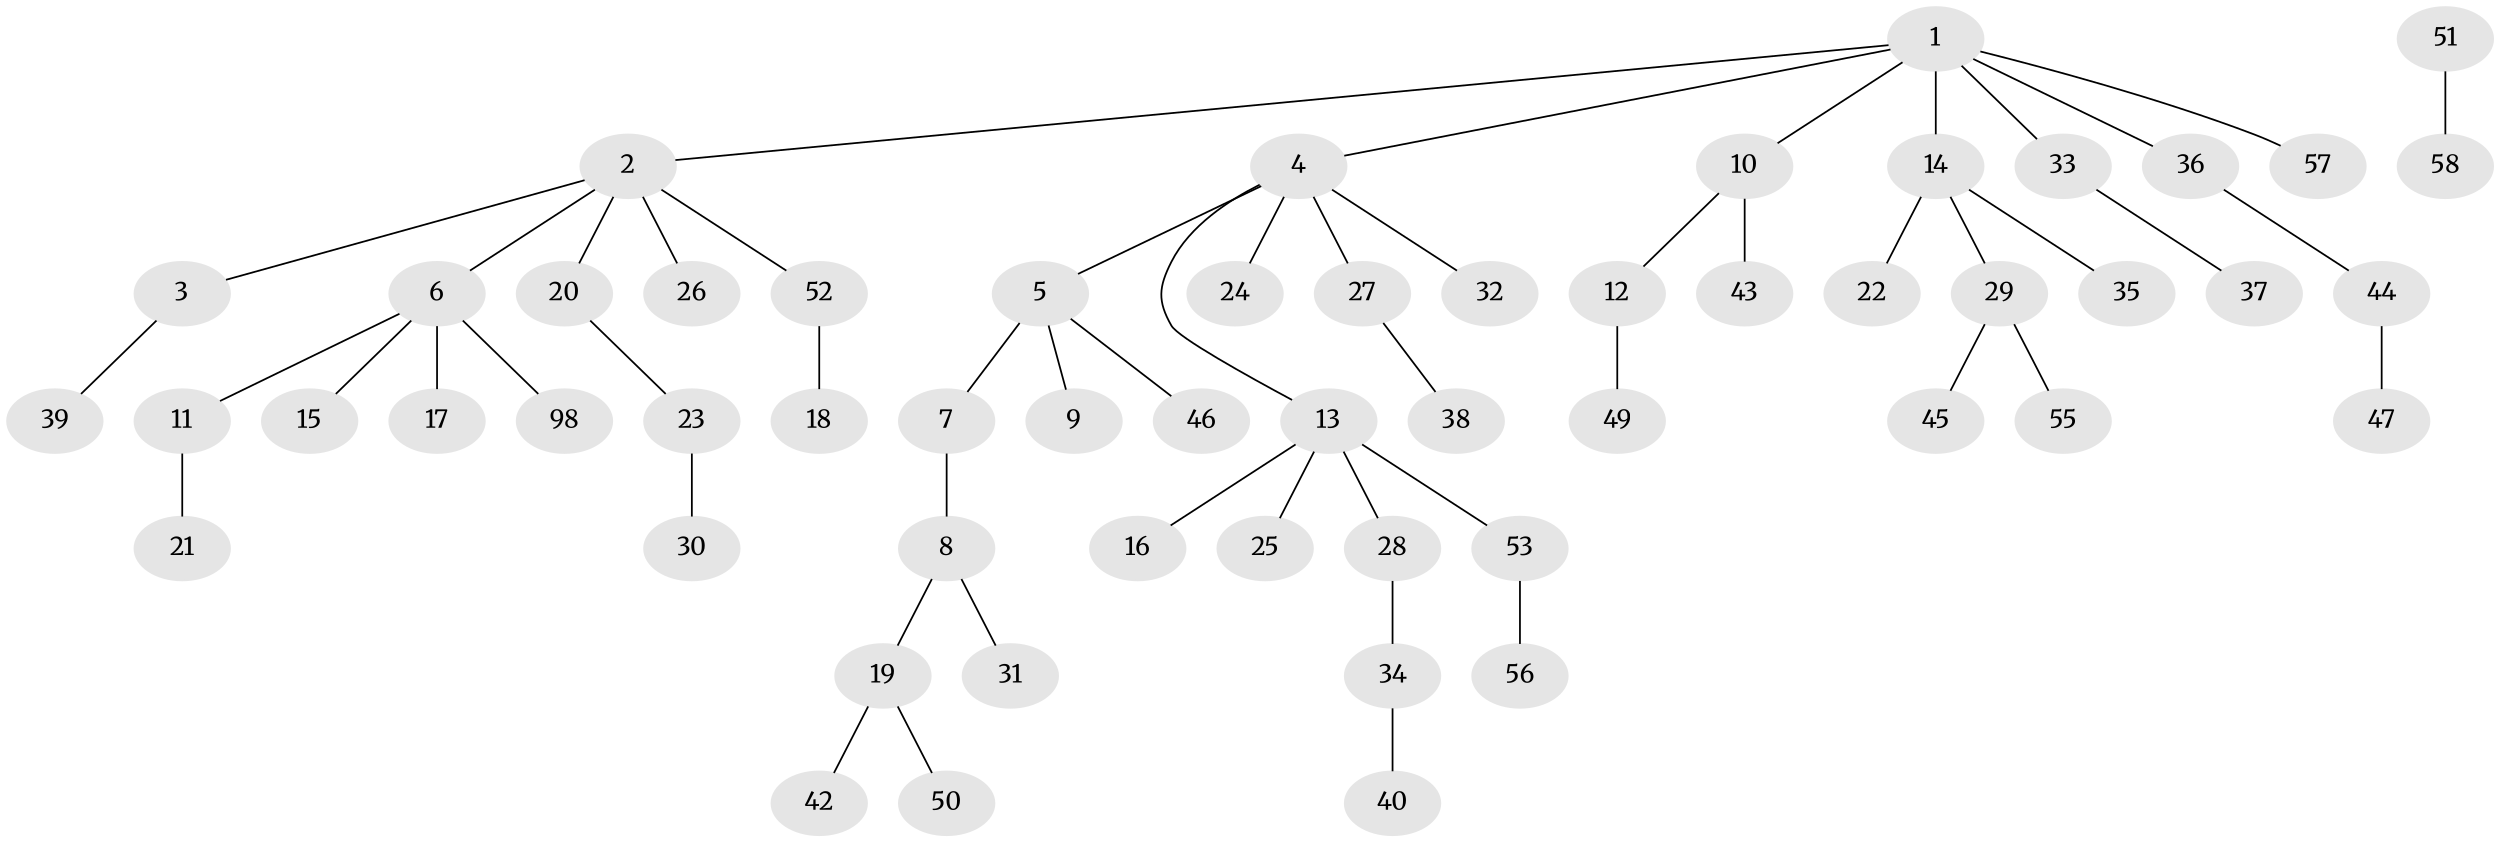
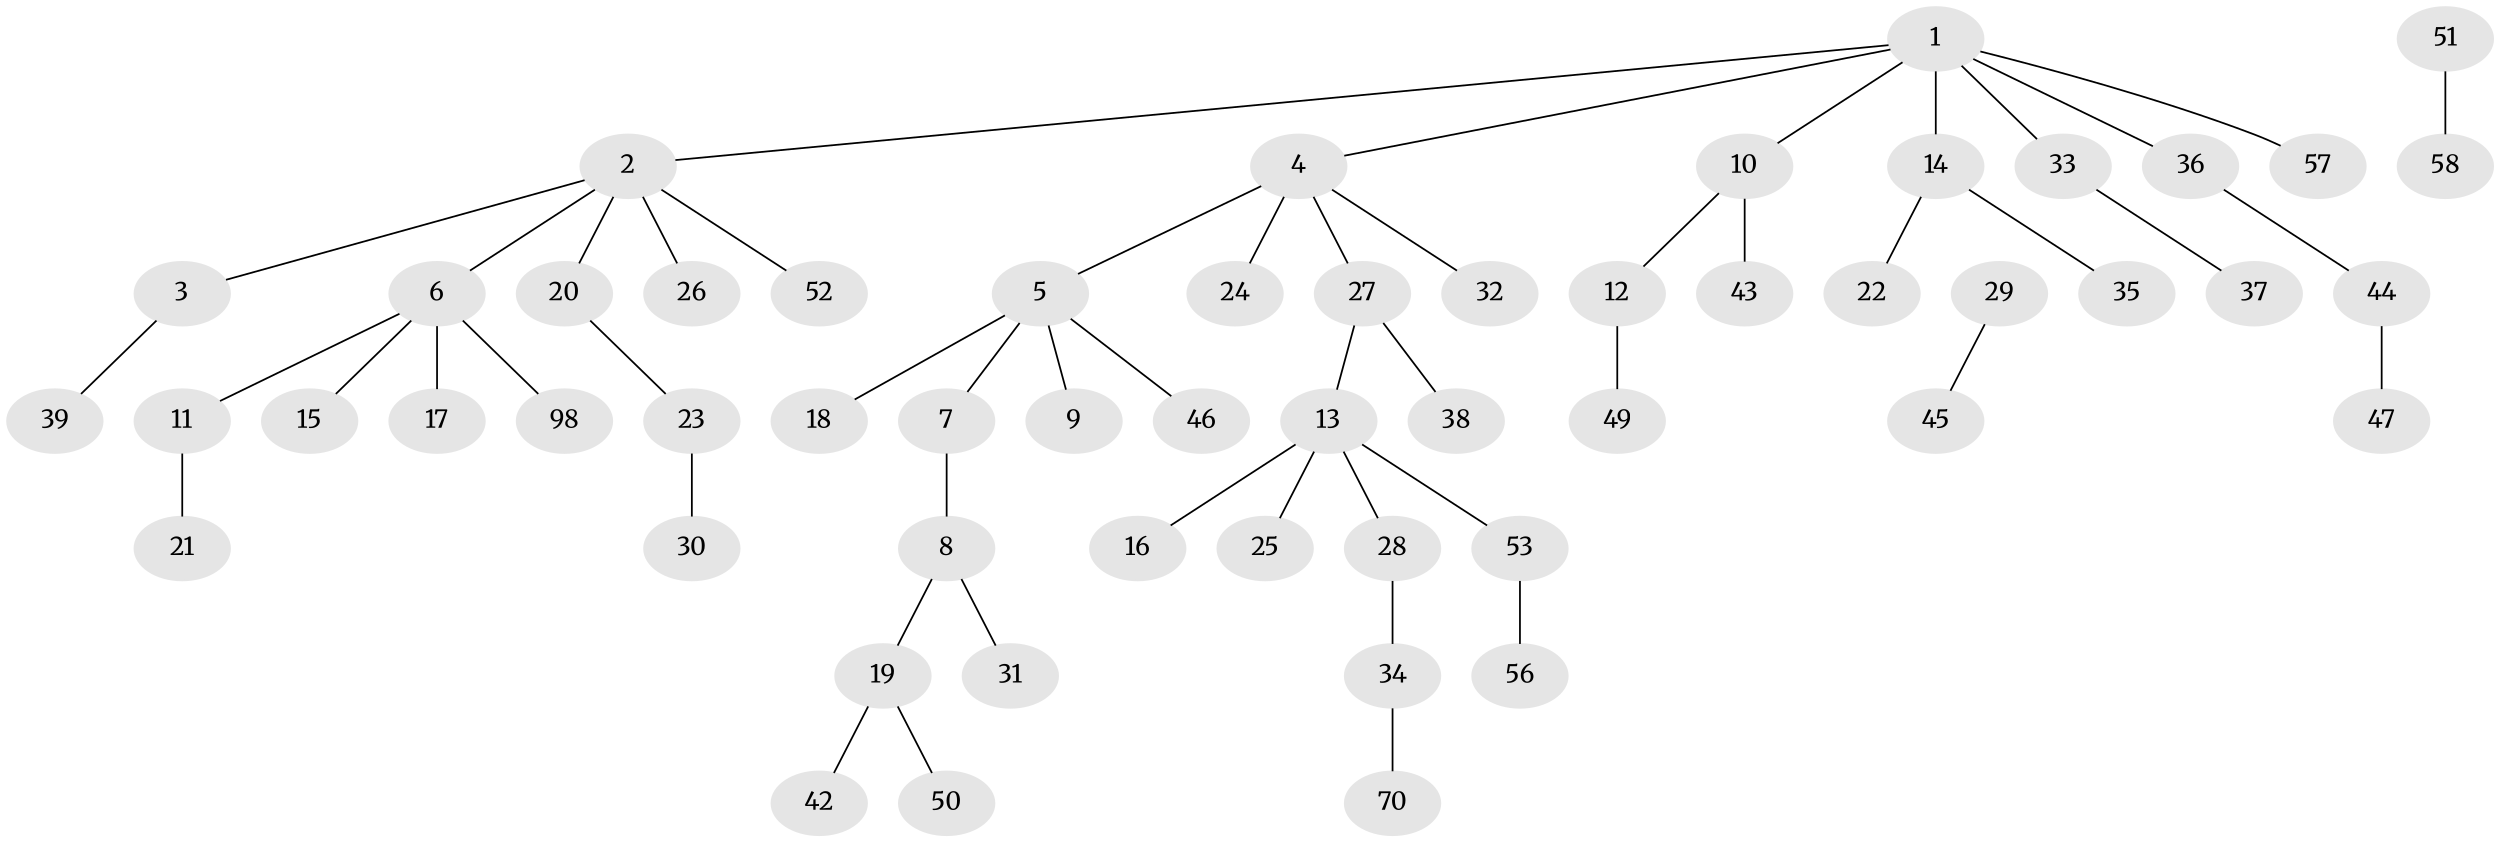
(1968, 230) -> none
(1163, 305) -> (1346, 358)
(819, 358) -> (930, 357)
(2063, 421) -> none
(1393, 803) -> (1393, 803)
